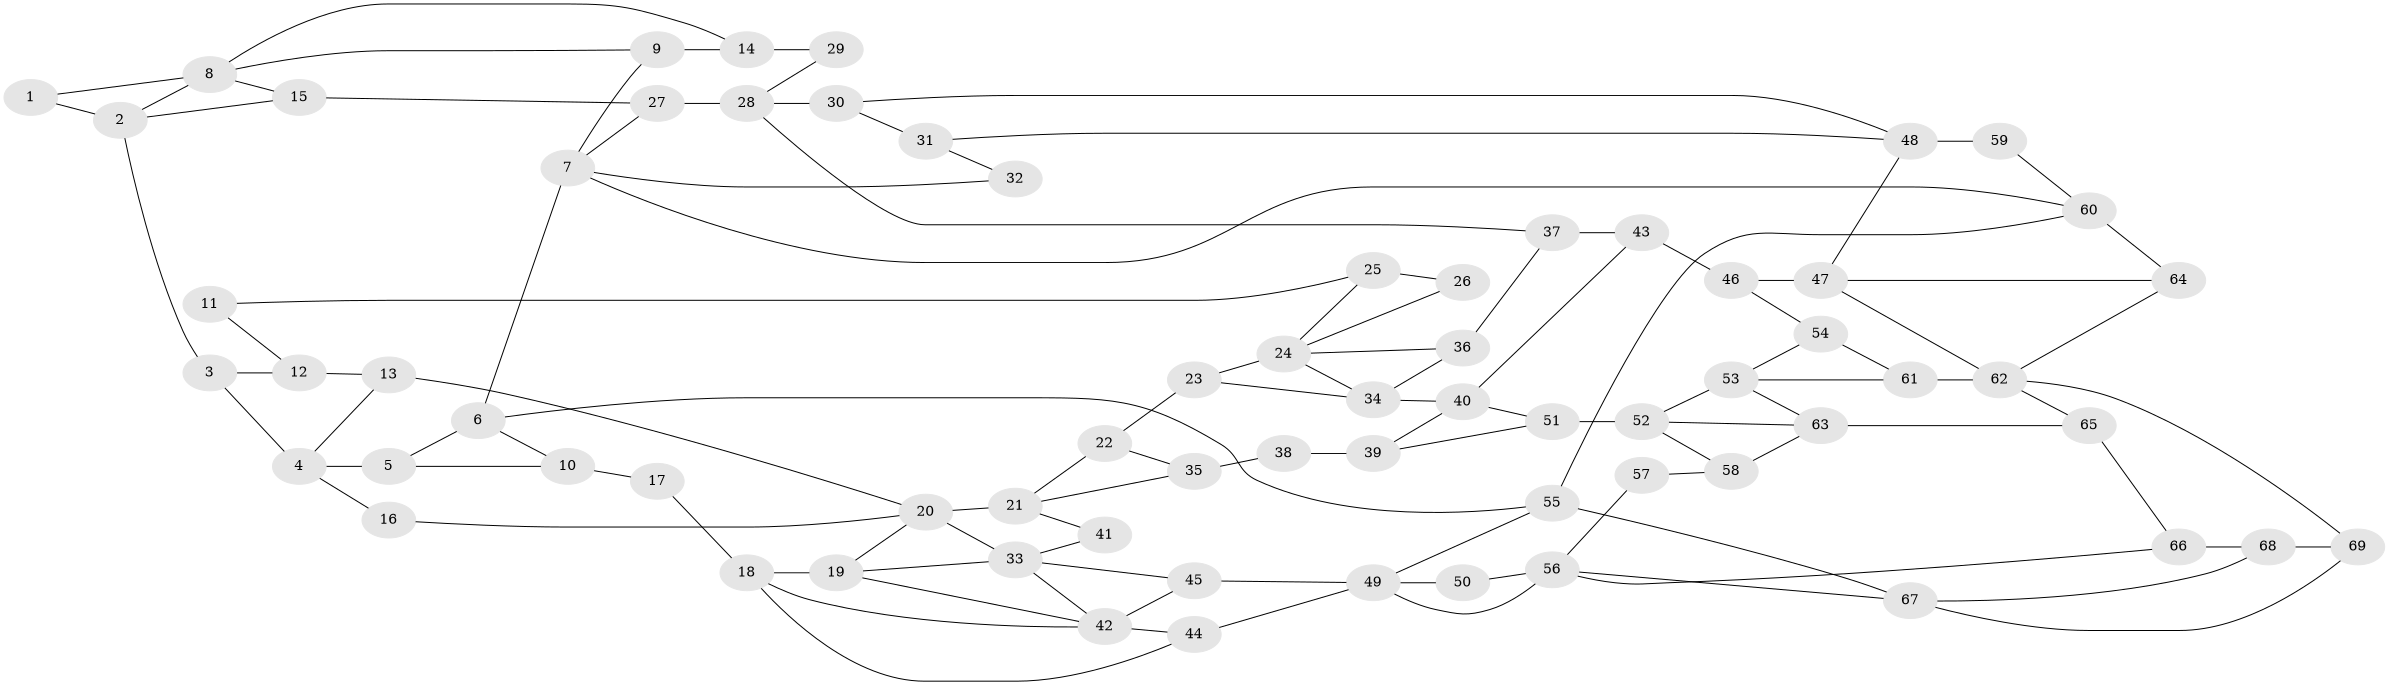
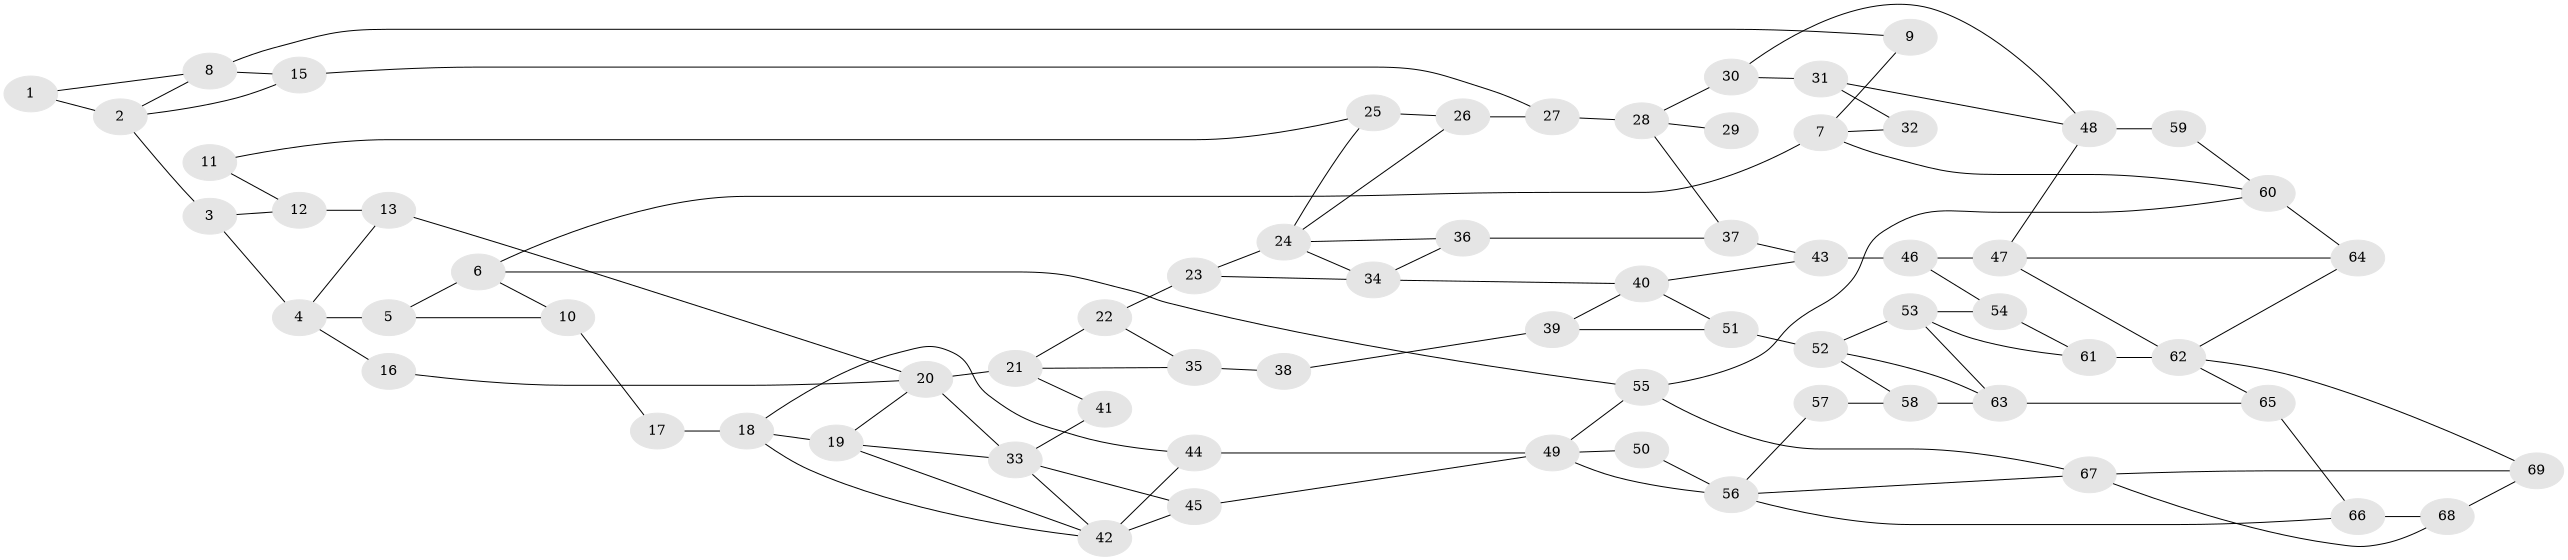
(747, 50) -> none
(613, 136) -> (1508, 117)
